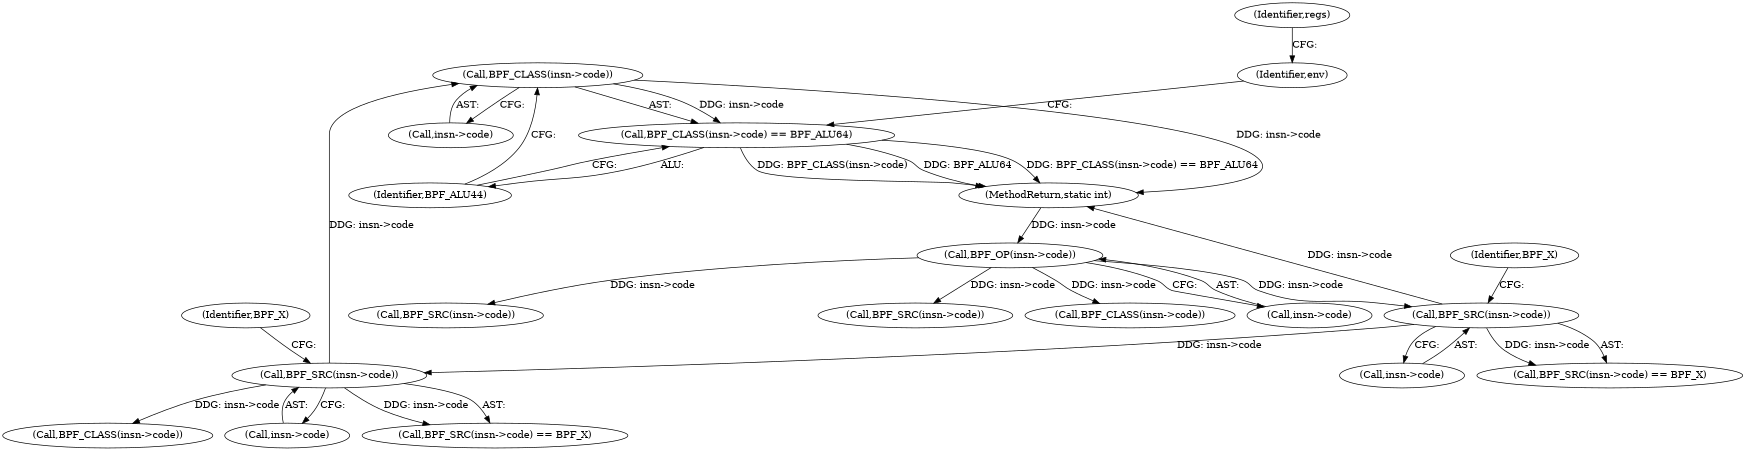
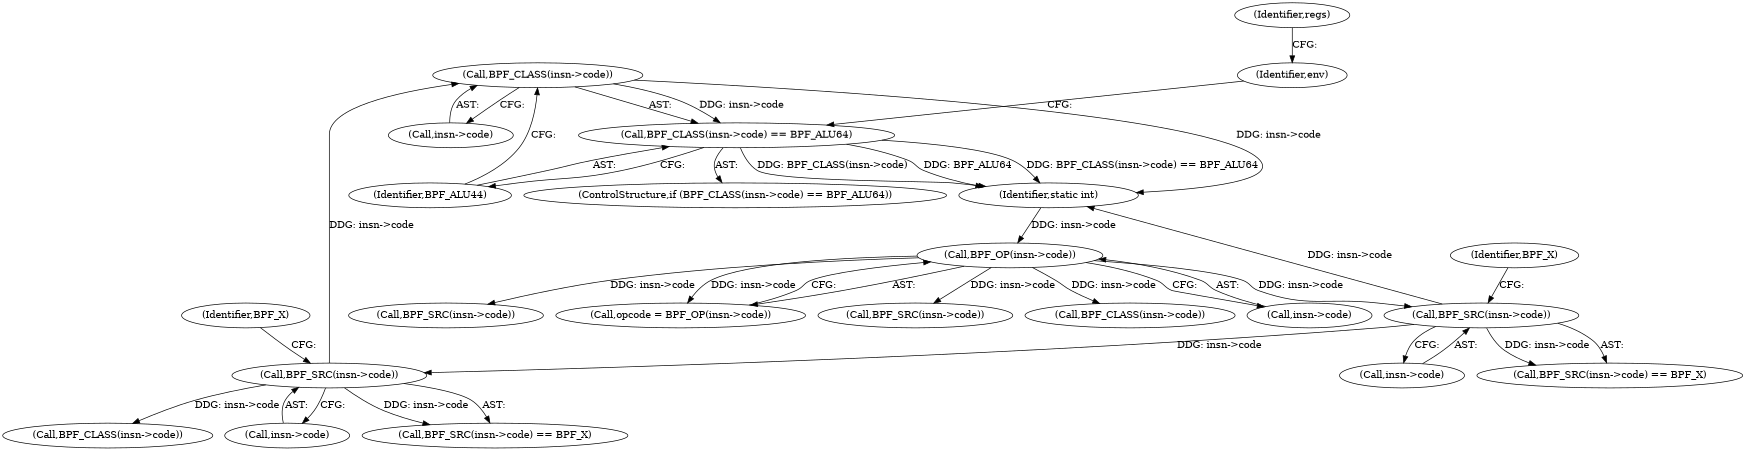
(606, 165) -> (606, 165)
(674, 165) -> (674, 165)
none -> (735, 195)
(1049, 195) -> (1049, 195)
none -> (681, 315)
